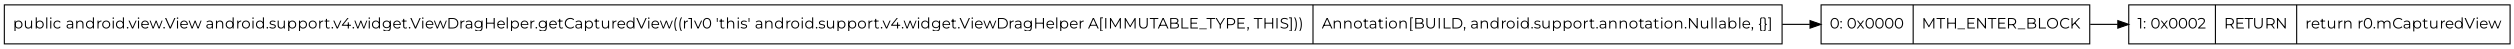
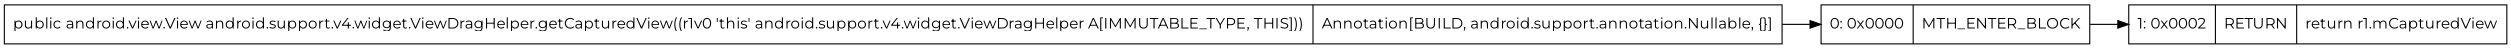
(2403, 24) -> (2402, 24)
